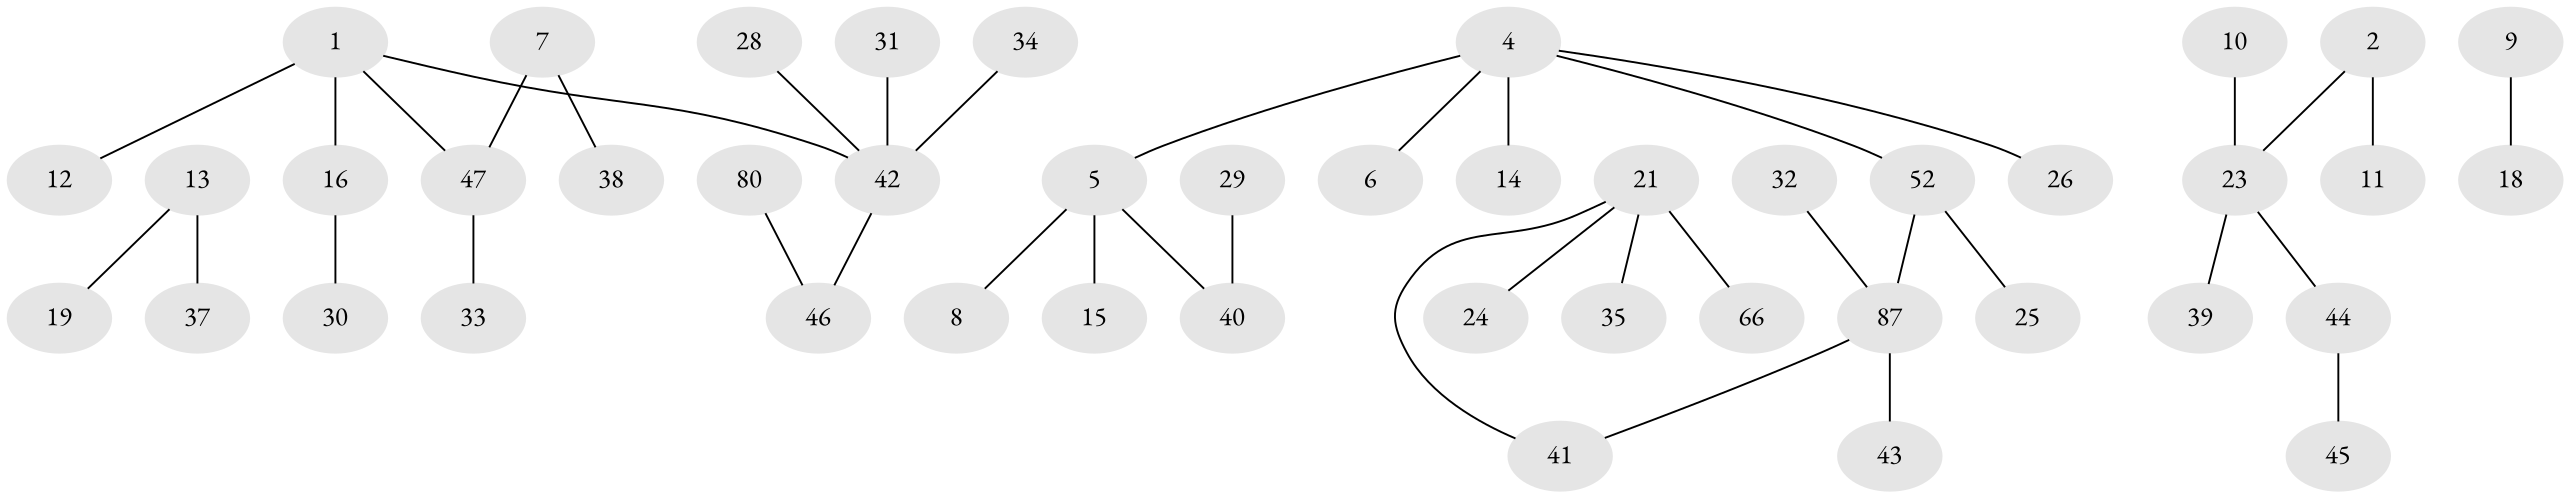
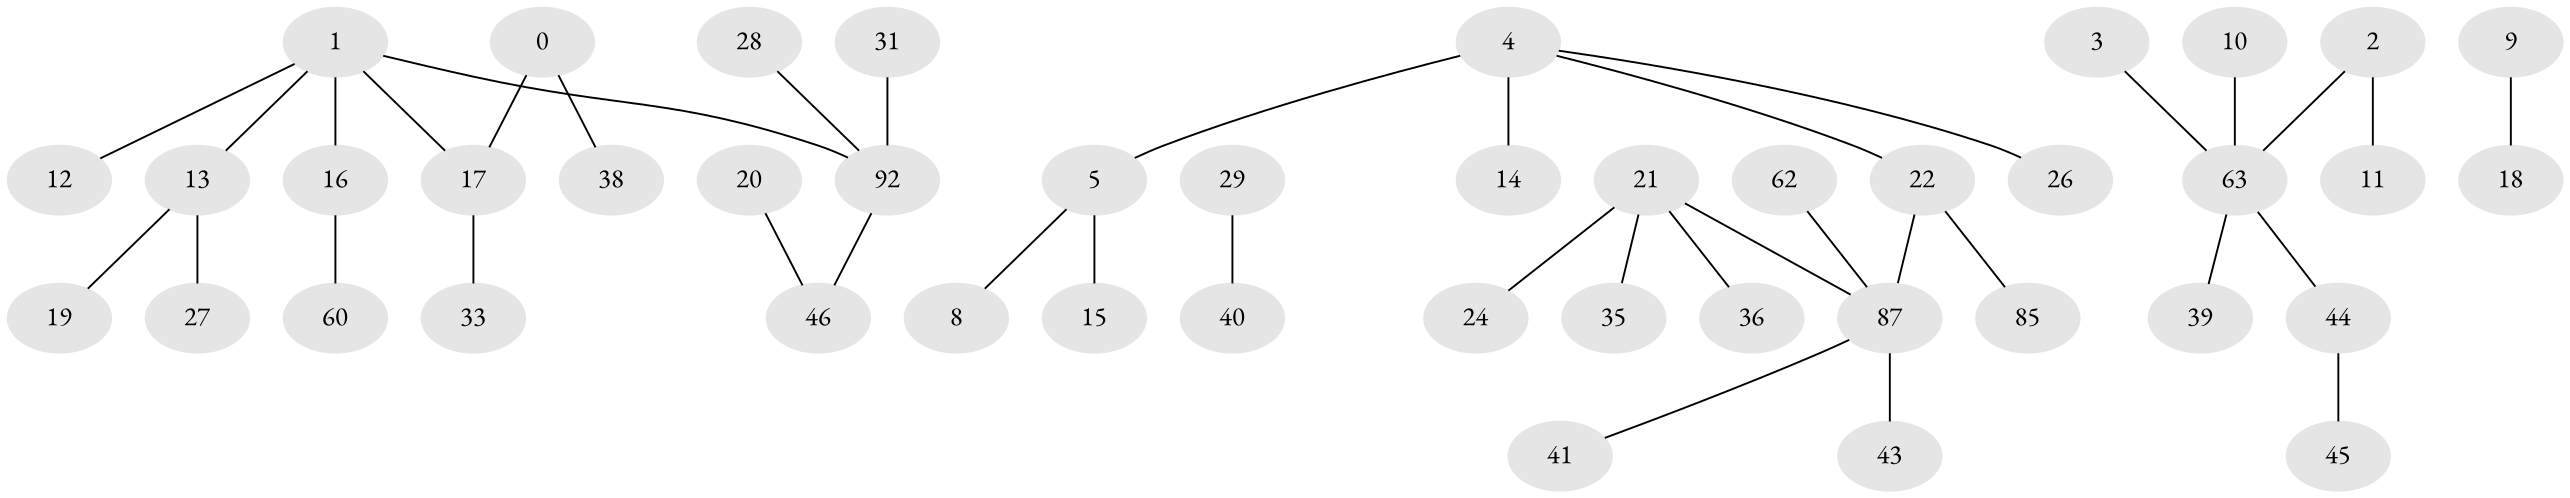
(542, 42) -> (542, 42)
(1025, 42) -> none
none -> (2097, 42)
none -> (267, 111)
(473, 180) -> (473, 180)
(749, 180) -> (749, 180)
(887, 180) -> (887, 180)
(1370, 180) -> none
(1784, 180) -> (1784, 180)
(1922, 180) -> (1922, 180)
(2235, 180) -> (2235, 180)
(1163, 249) -> none
(1409, 281) -> (1768, 249)
(197, 318) -> (197, 318)
(335, 318) -> (335, 318)
(1752, 318) -> (1752, 318)
(2028, 318) -> (2028, 318)
